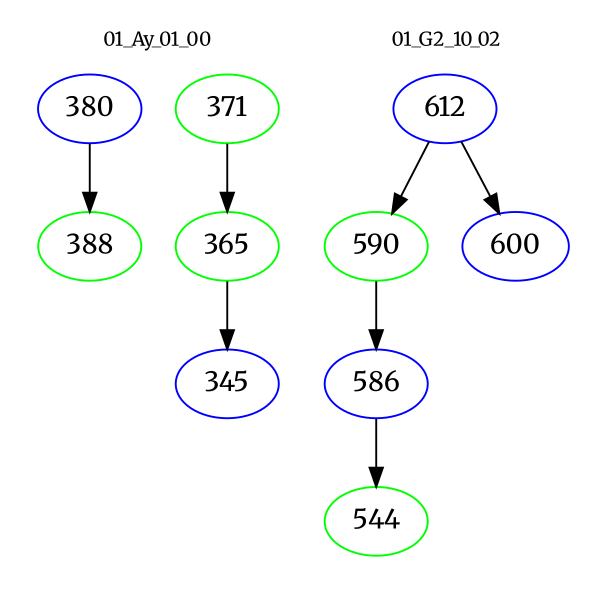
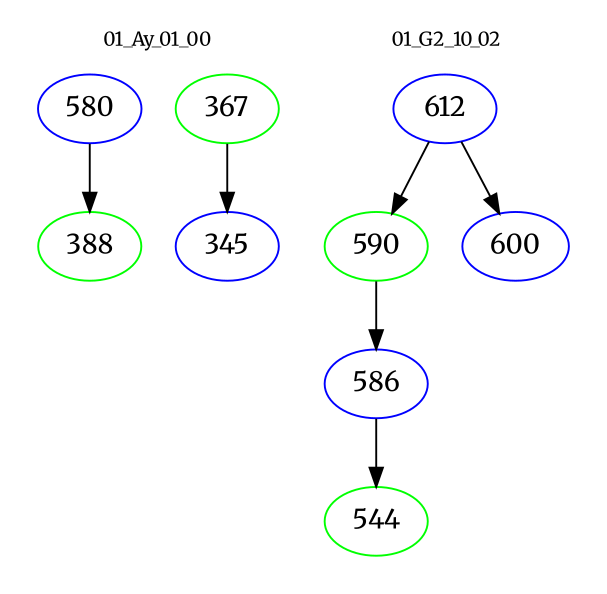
(90, 109) -> (90, 109)
(227, 109) -> none
(227, 246) -> (227, 109)
